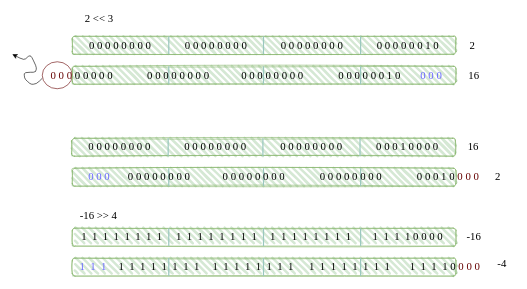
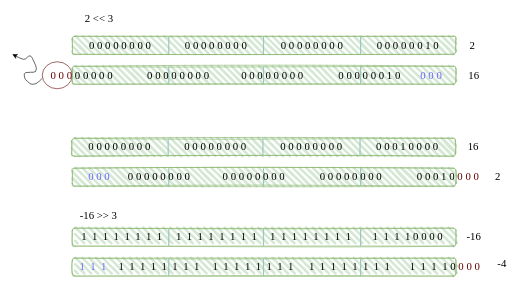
(99, 216) -> (99, 216)
